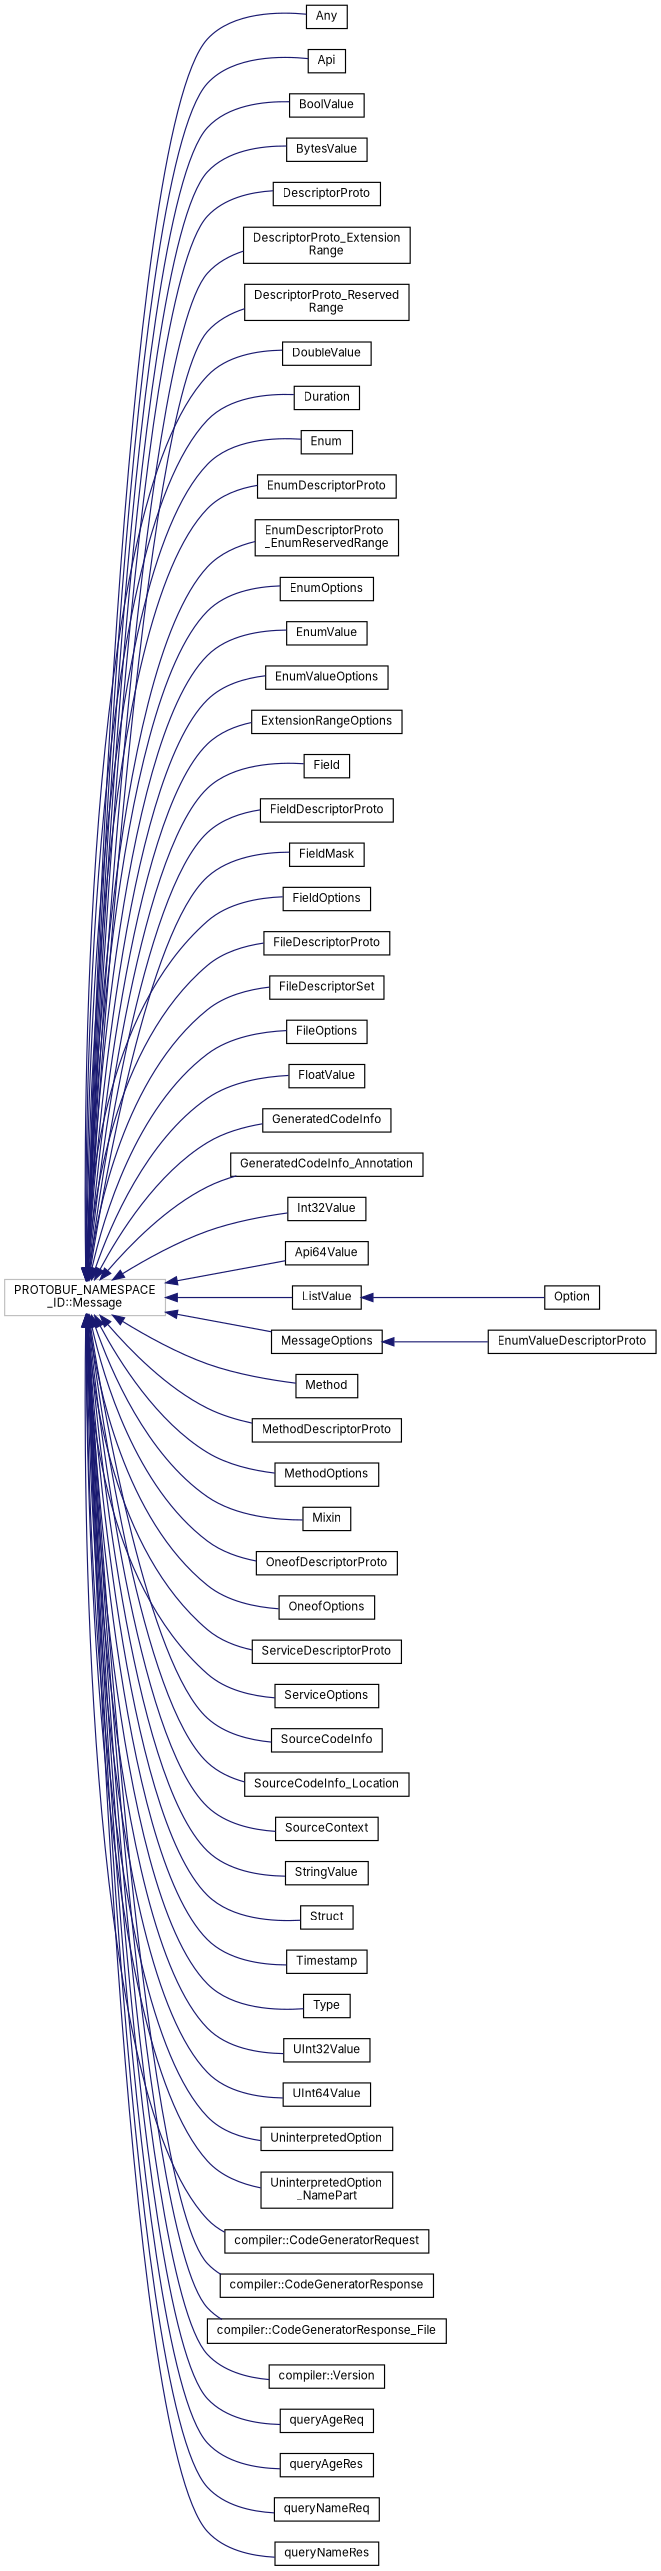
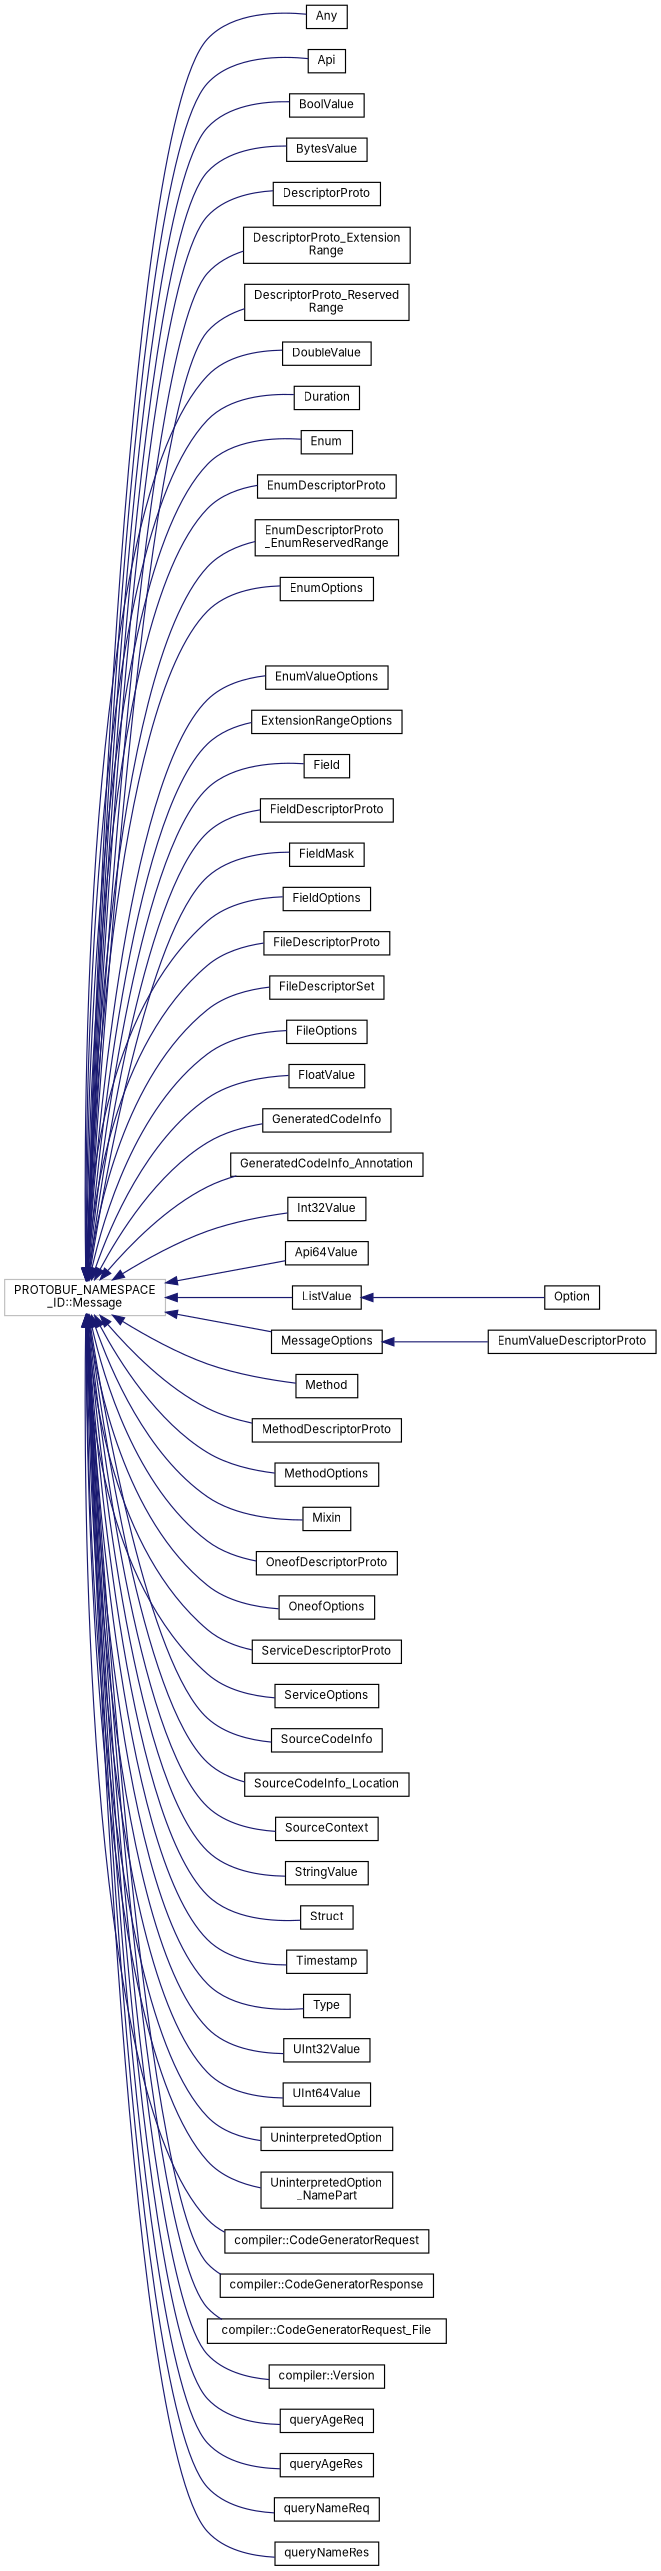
(327, 633) -> none
(327, 2331) -> (327, 2331)
